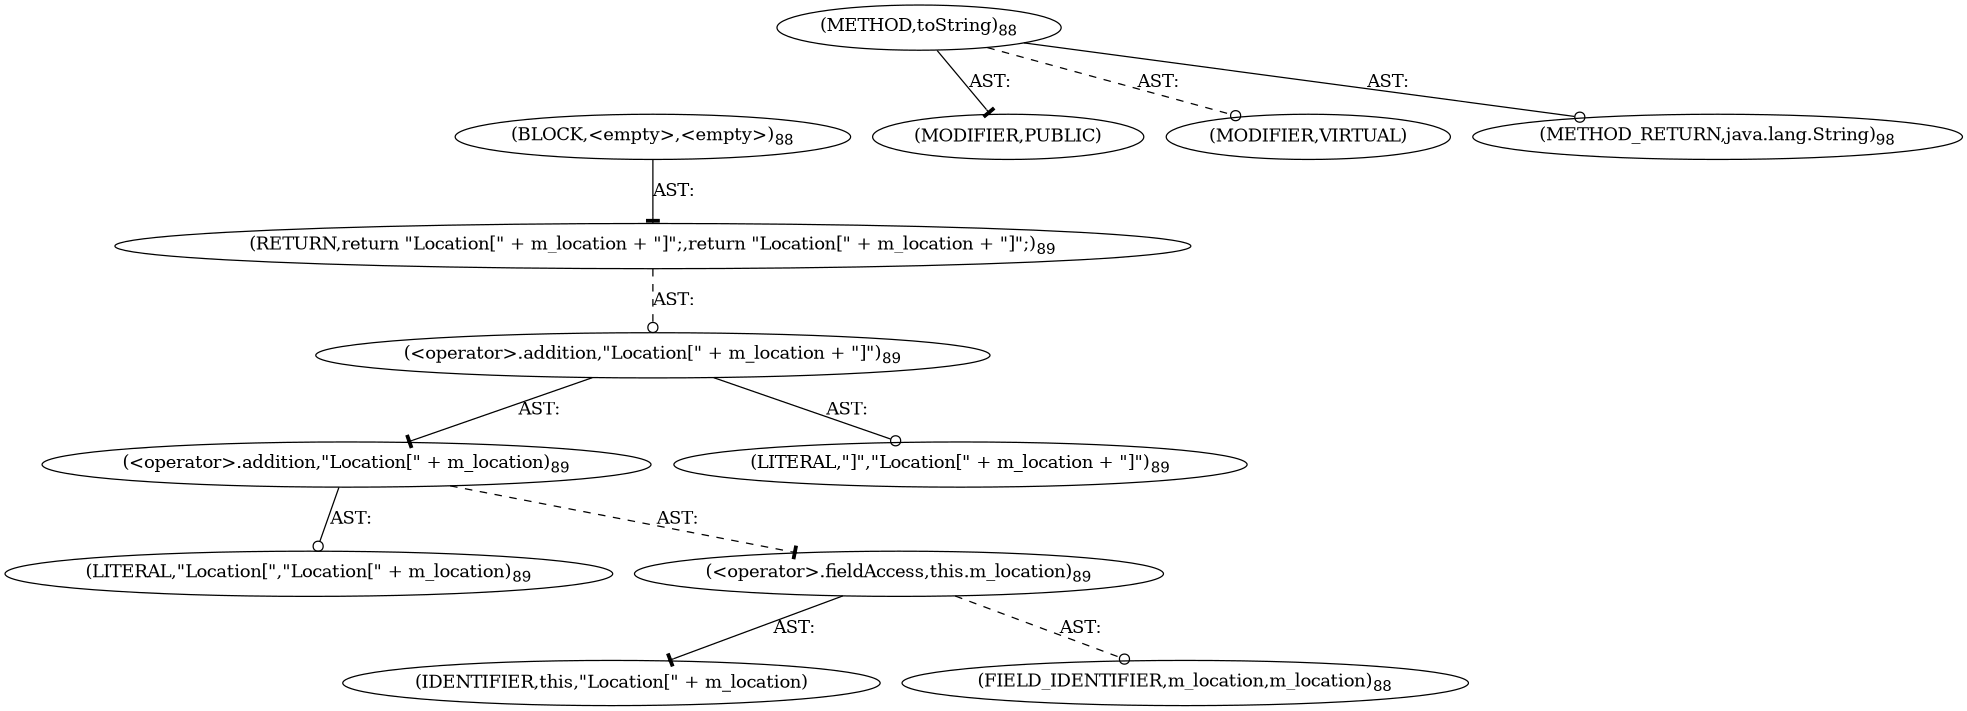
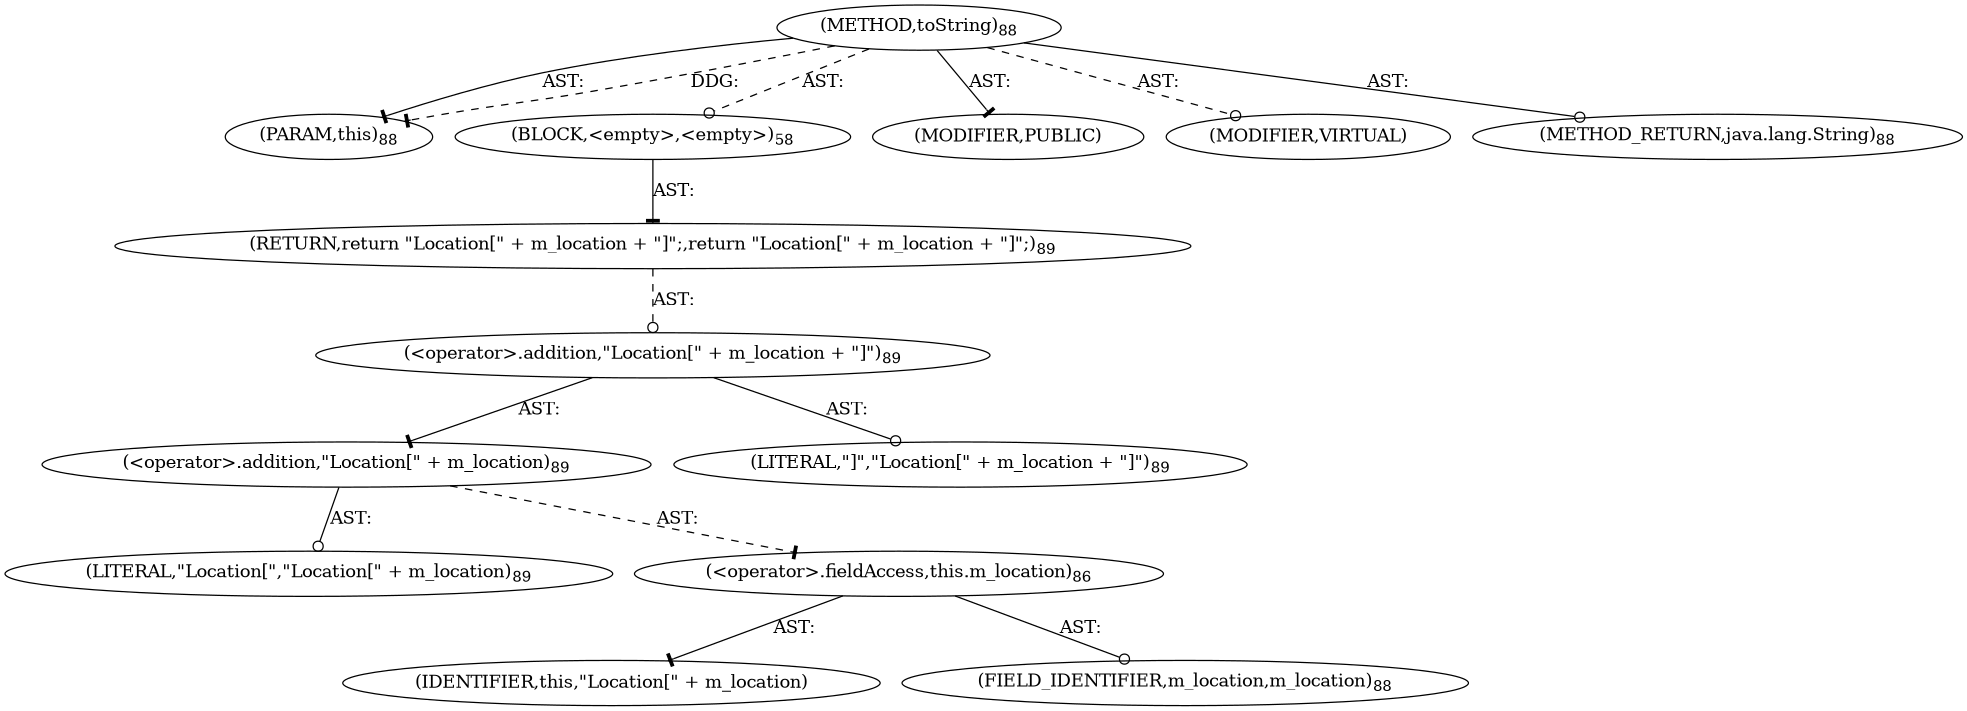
none -> (792, 80)
(785, 135) -> (785, 135)
(1886, 135) -> (1886, 135)
none -> (329, 137)
(1082, 572) -> (1082, 572)
(1037, 627) -> (1037, 627)
